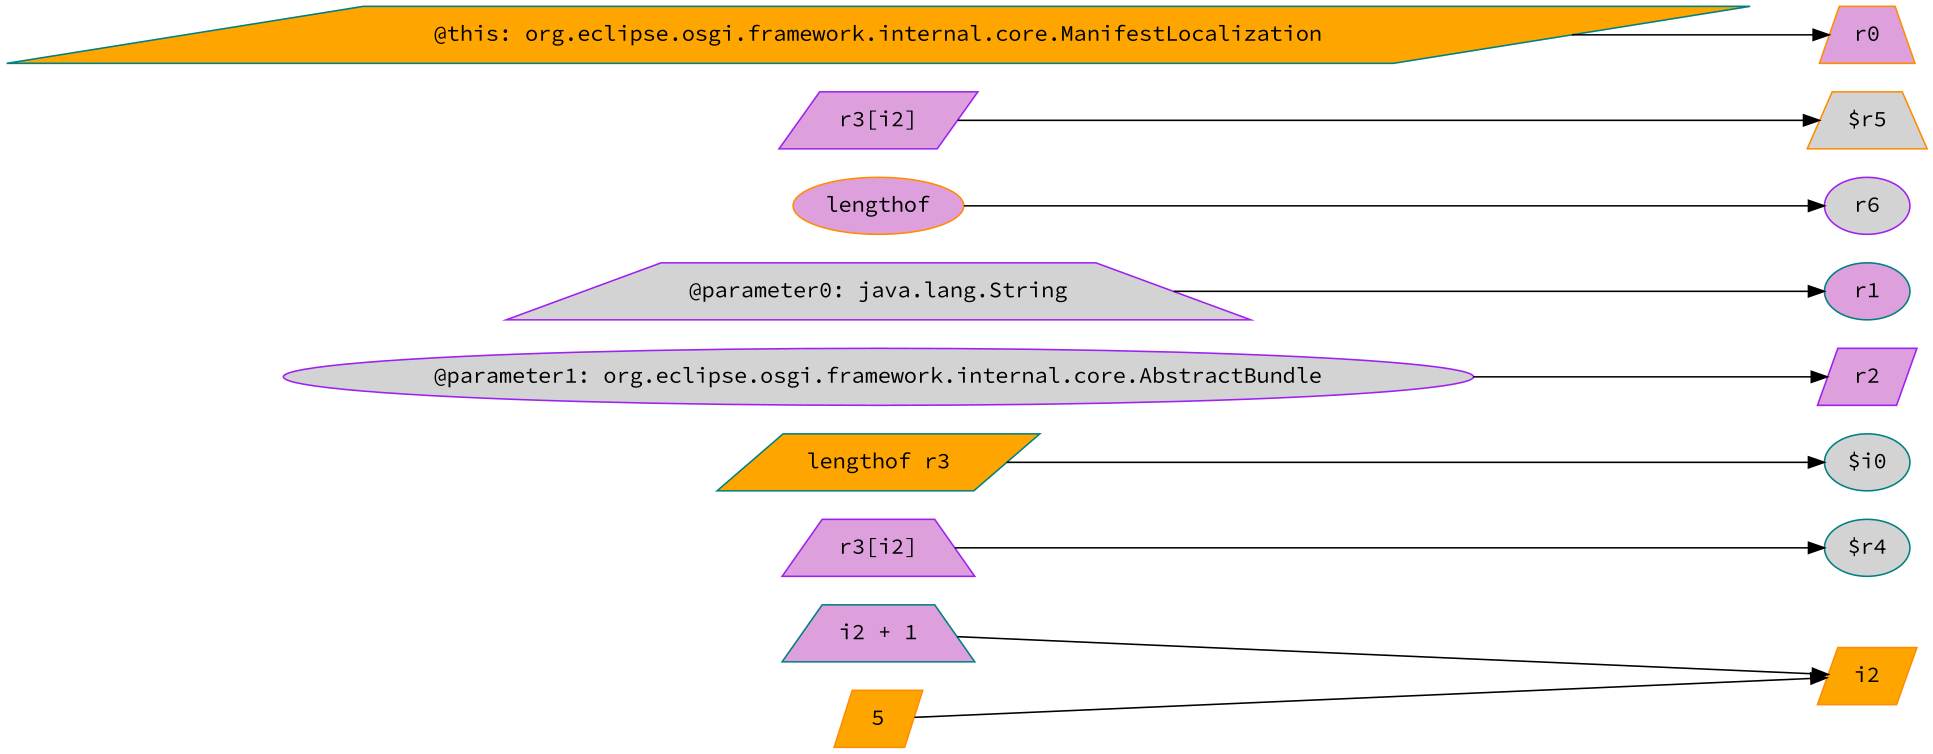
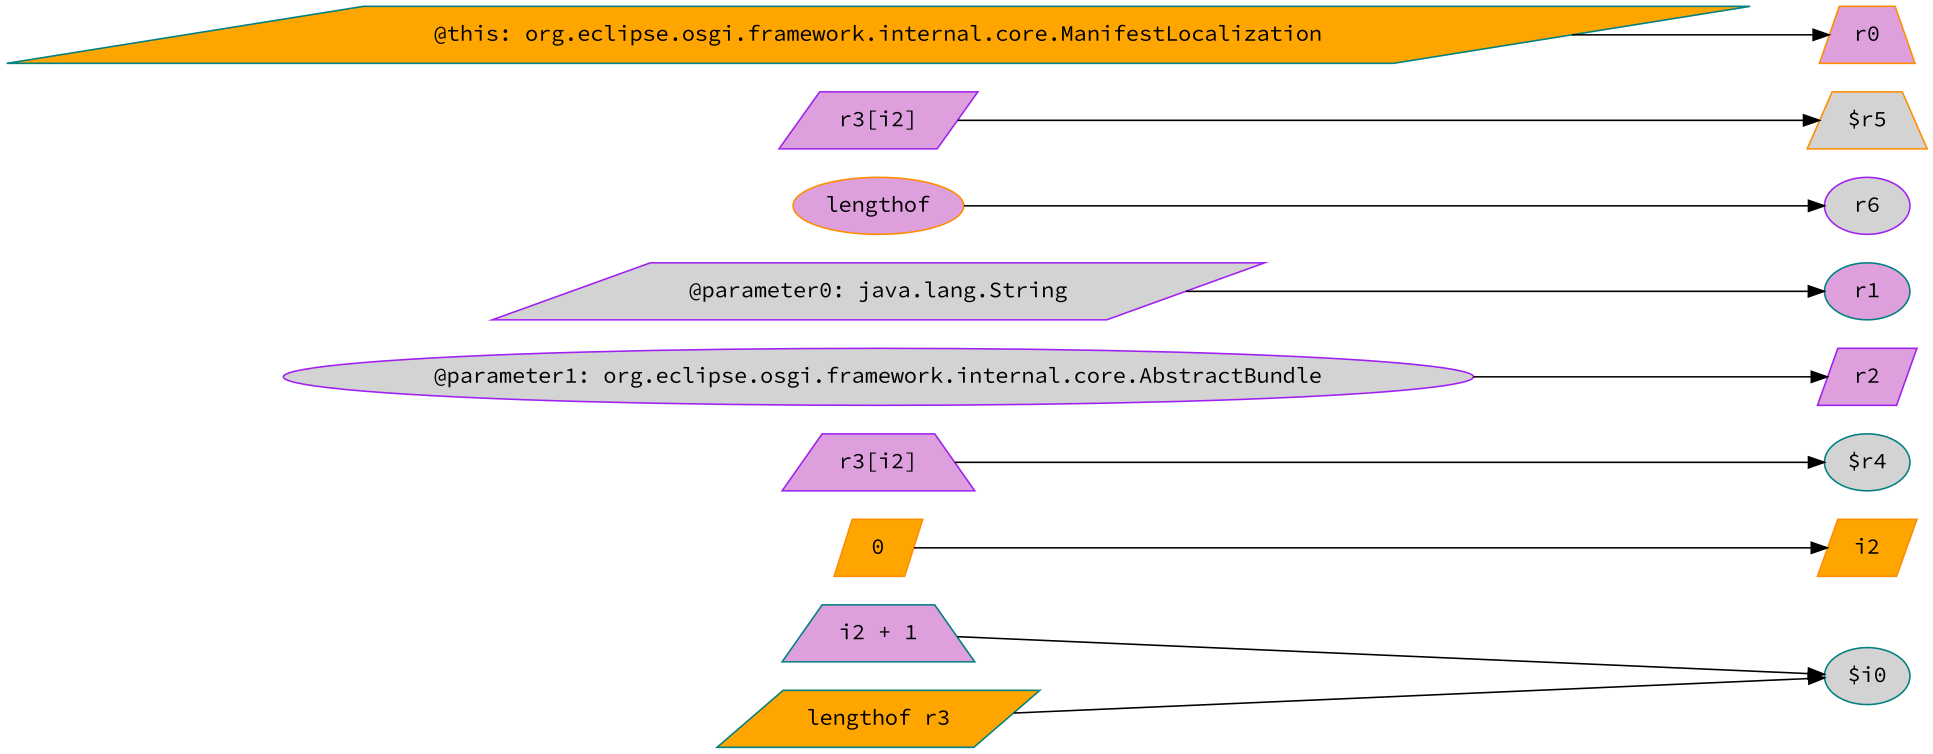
(878, 291) -> (878, 291)
(1385, 655) -> (1383, 655)
(878, 719) -> (878, 548)
